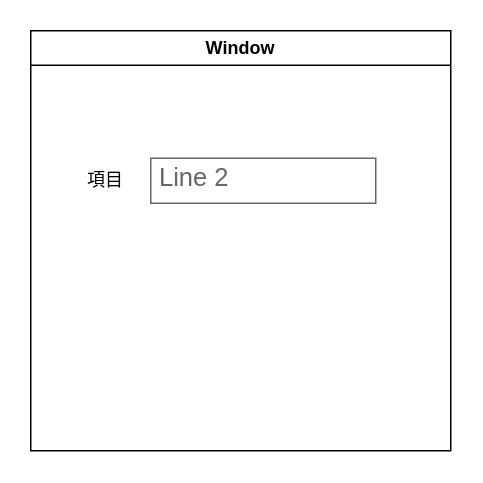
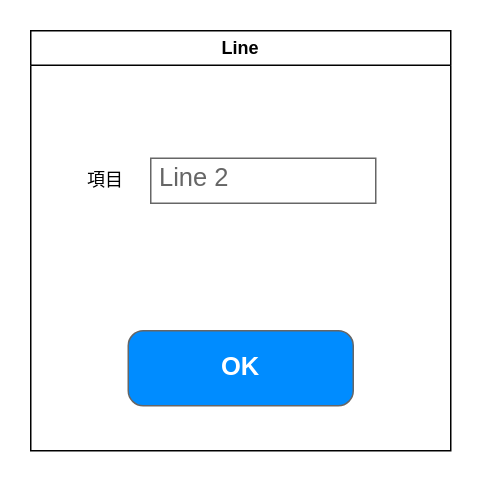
(241, 49) -> (241, 49)
none -> (241, 368)
